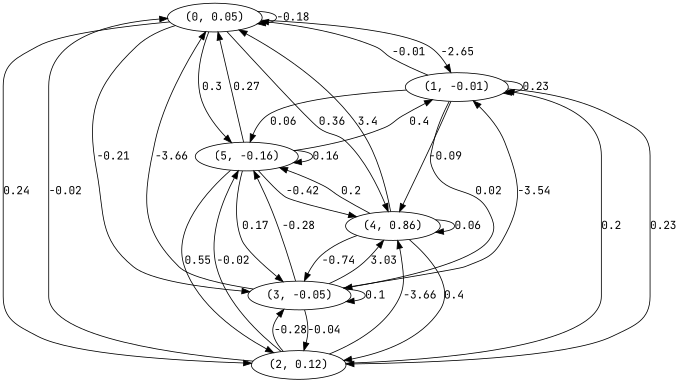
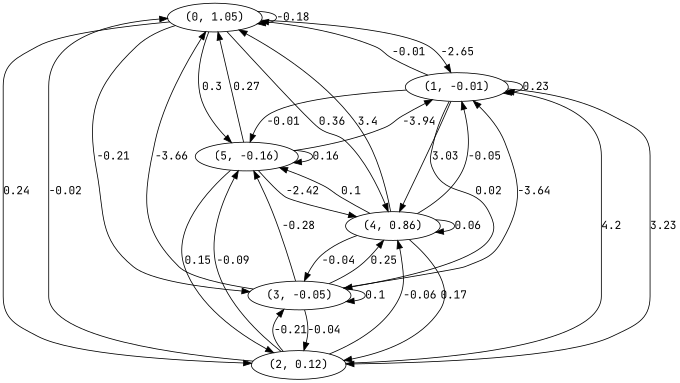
(215, 18) -> (215, 18)
(284, 122) -> (284, 122)
(419, 122) -> (419, 122)
(446, 157) -> (446, 157)
none -> (462, 171)
(303, 191) -> (303, 191)
(351, 191) -> (351, 191)
(534, 191) -> (534, 191)
(611, 226) -> (611, 226)
(664, 226) -> (664, 226)
(239, 231) -> none
(198, 261) -> (198, 261)
(233, 261) -> (233, 261)
(339, 261) -> (339, 261)
(384, 261) -> (384, 261)
(420, 295) -> (420, 295)
(454, 295) -> (454, 295)
(291, 330) -> (291, 330)
